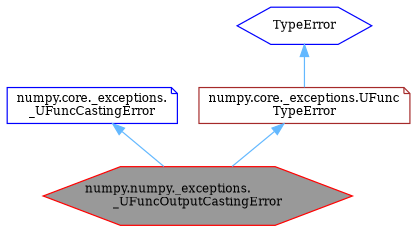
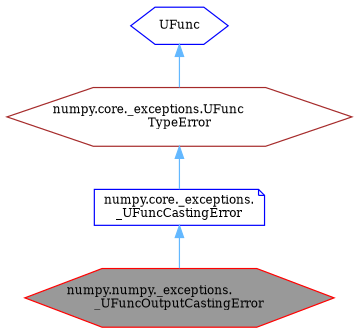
(304, 26) -> (179, 26)
(304, 106) -> (179, 117)
(253, 149) -> (179, 174)
